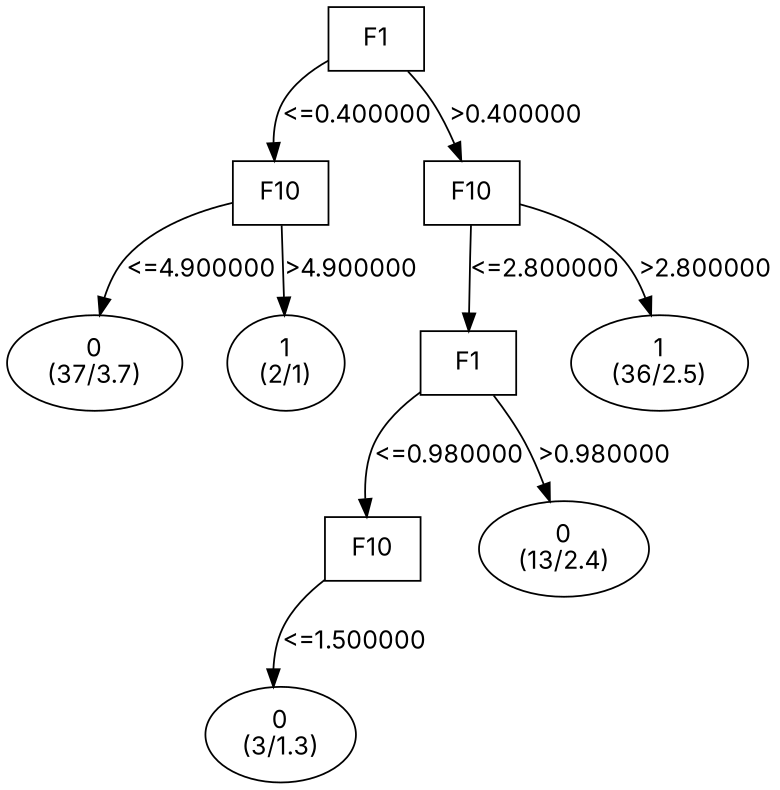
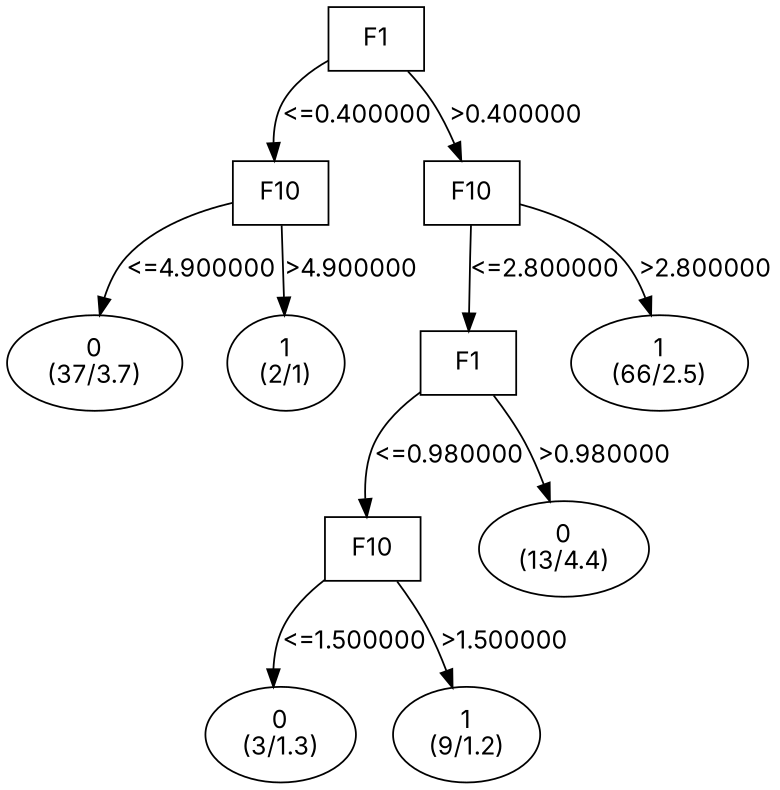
(660, 363) -> (660, 363)
(564, 549) -> (564, 549)
none -> (467, 735)
